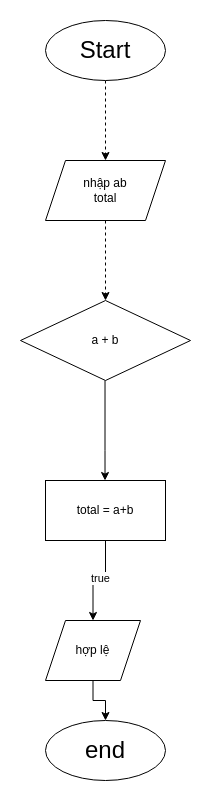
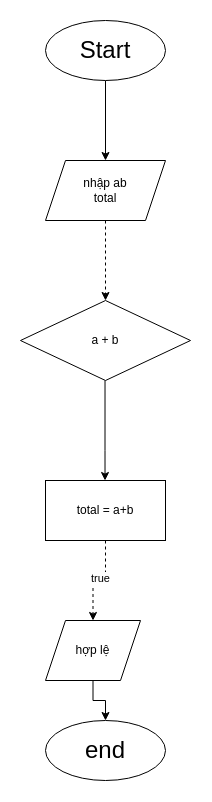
(106, 118) -> (106, 118)
(106, 557) -> (106, 557)
